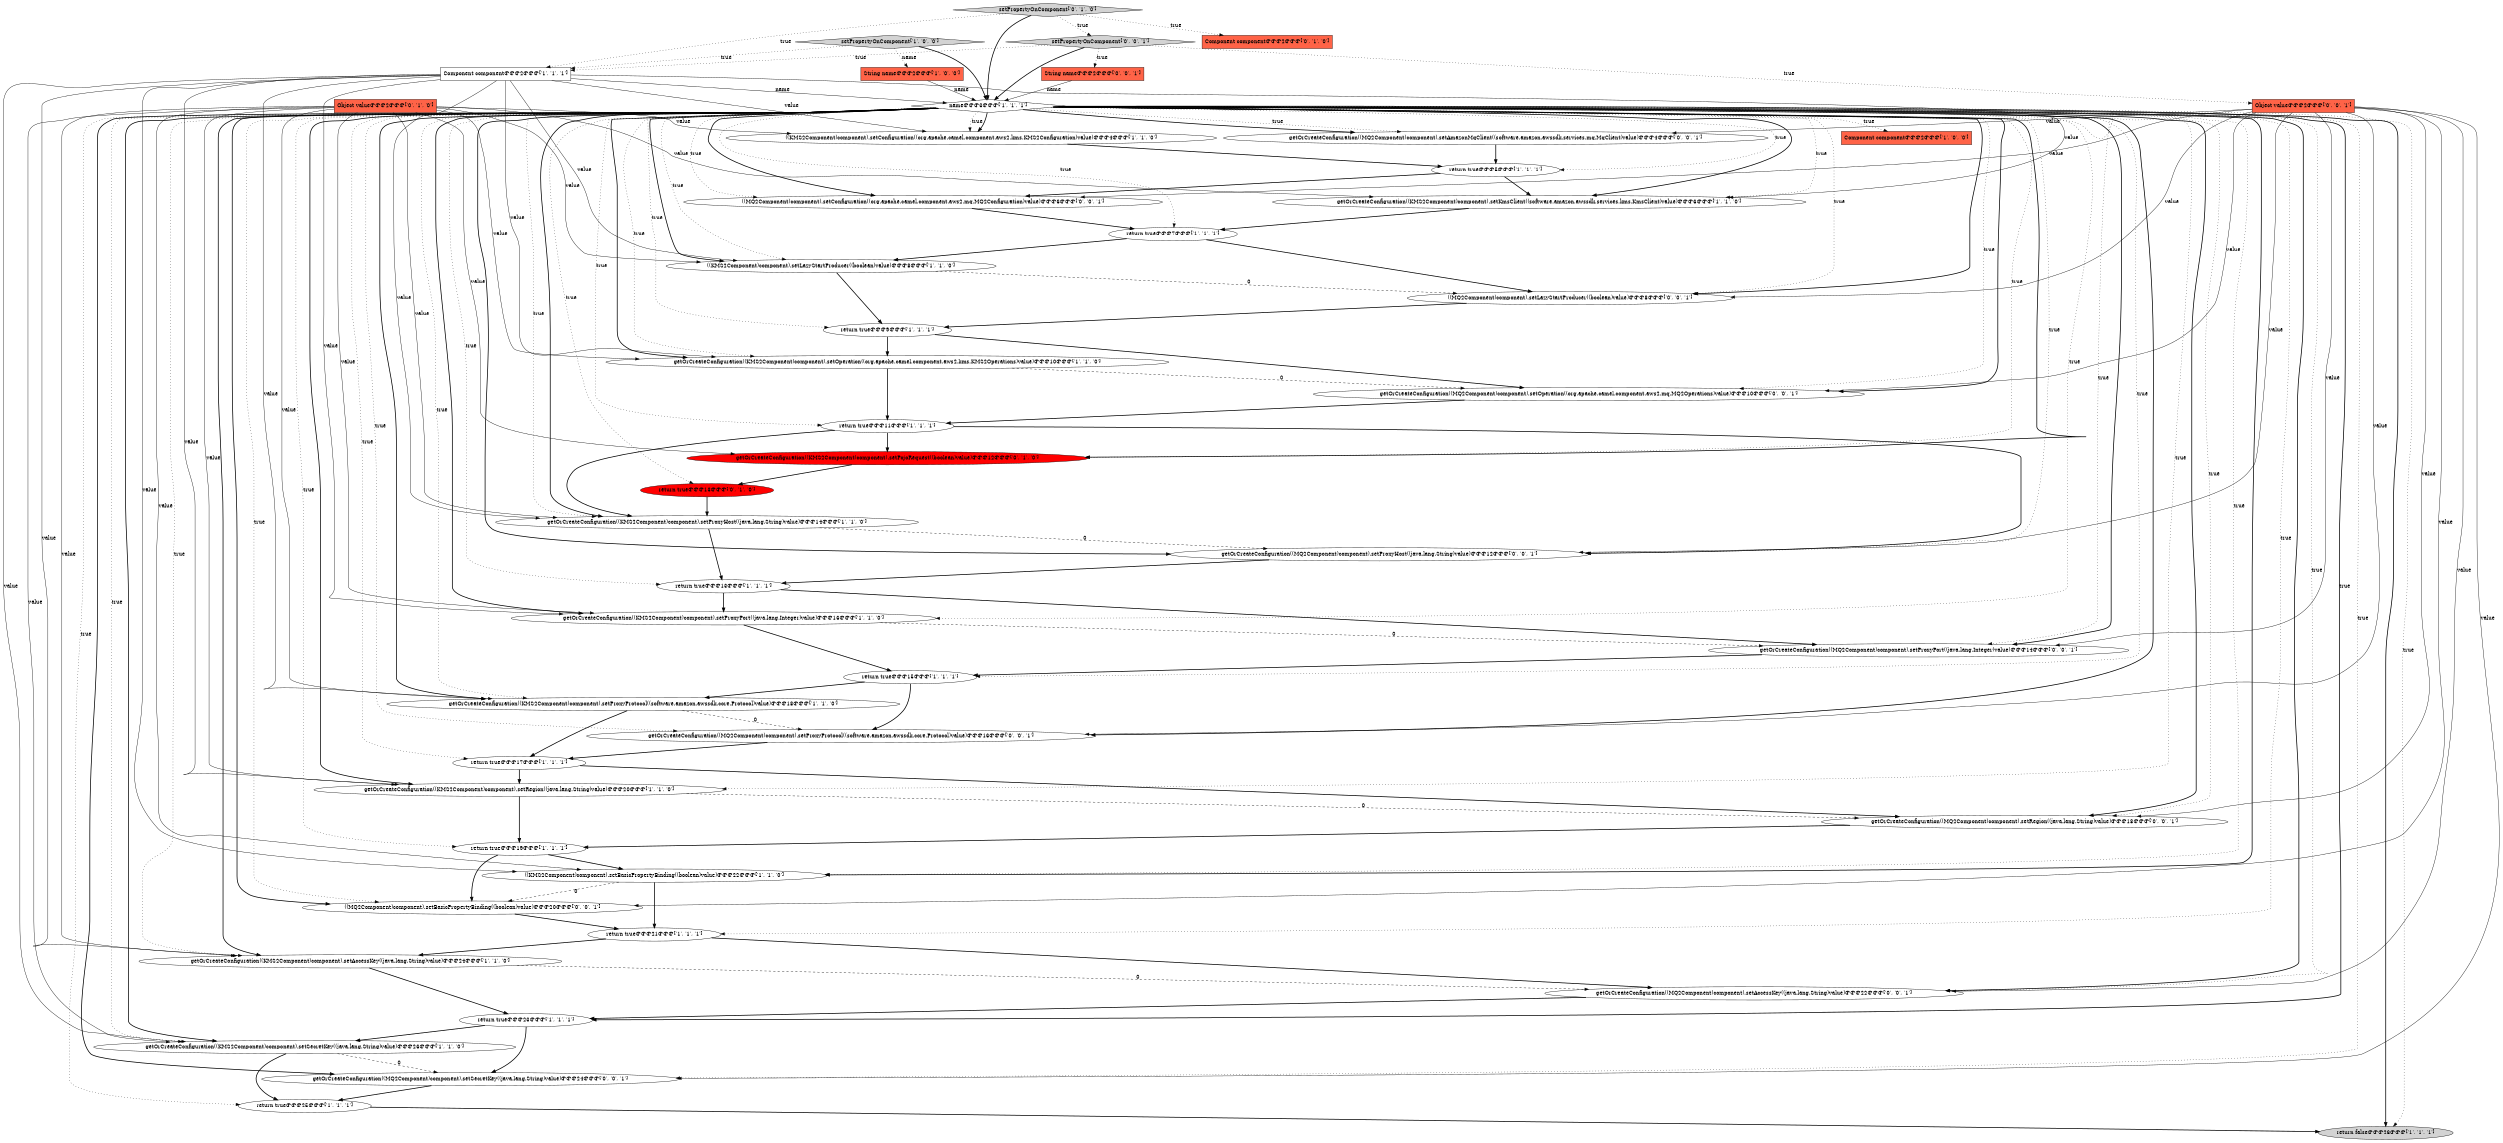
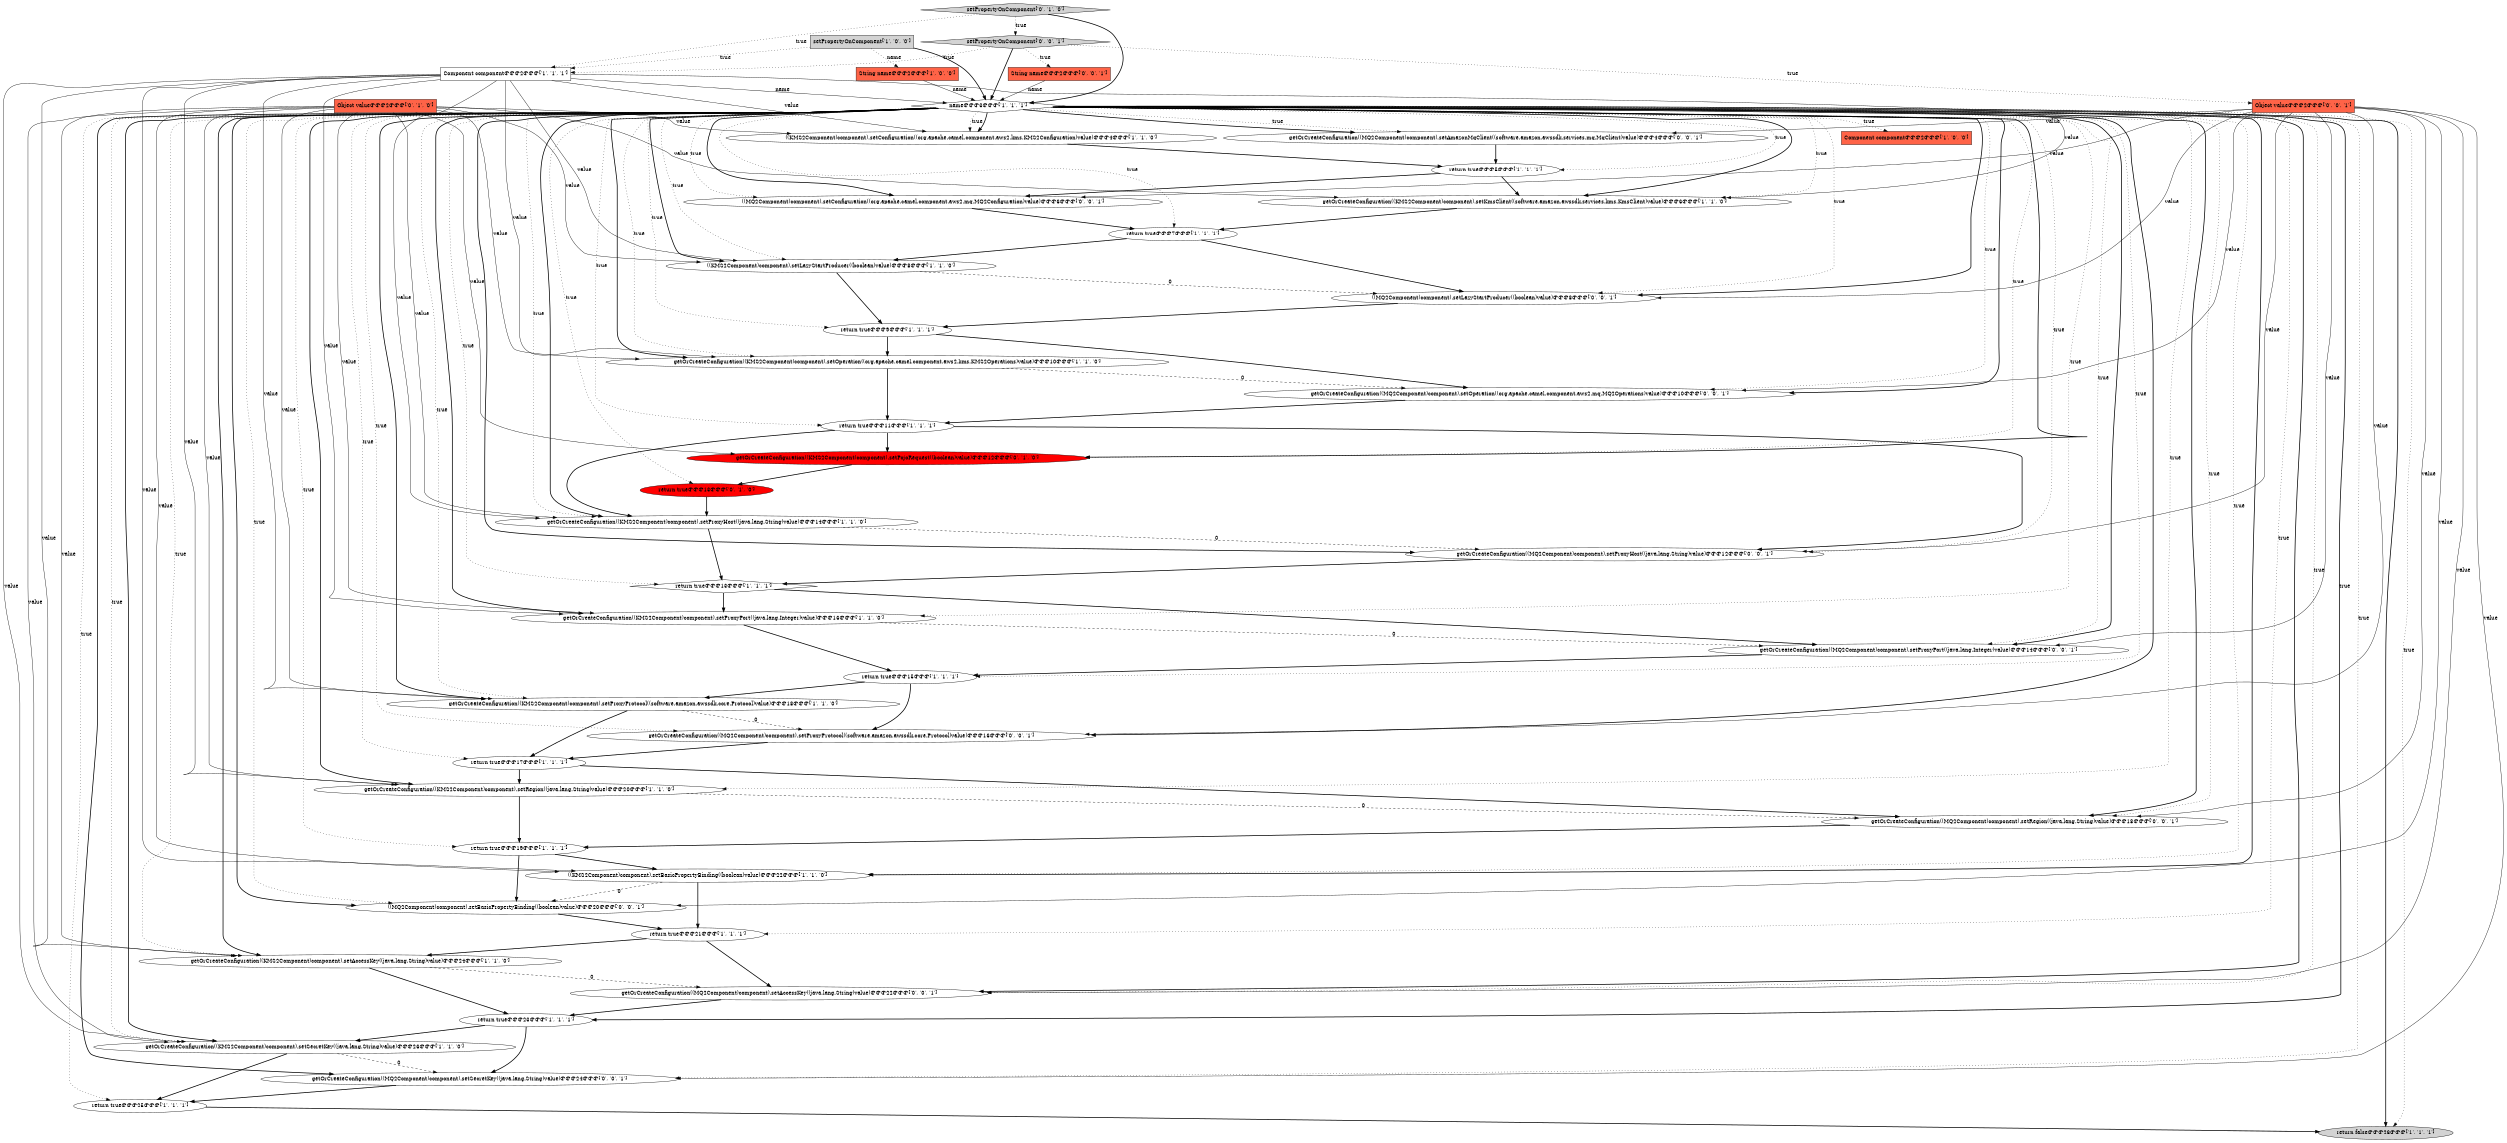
(890, 42) -> (862, 42)
(1267, 42) -> none
(724, 586) -> (724, 586)
